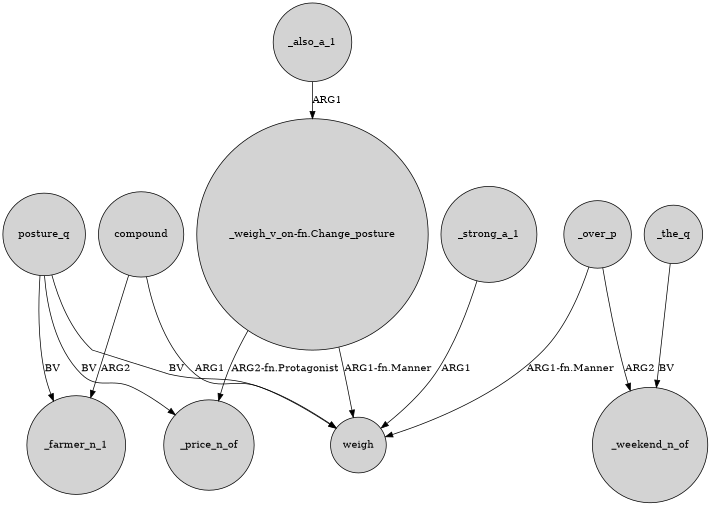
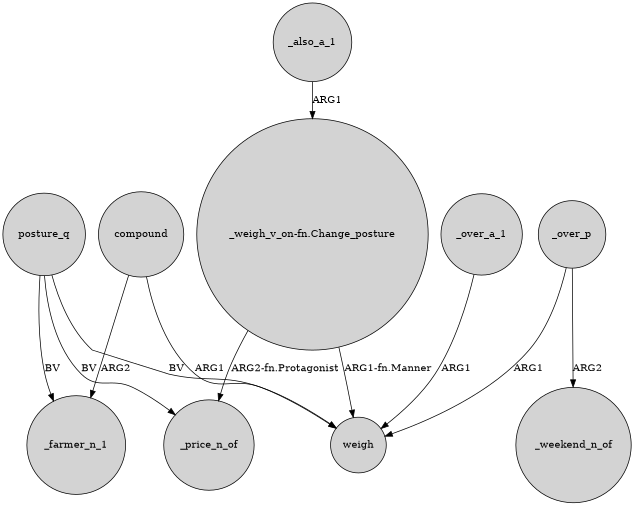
(489, 234) -> (482, 234)
(673, 234) -> none
(571, 369) -> (529, 369)
